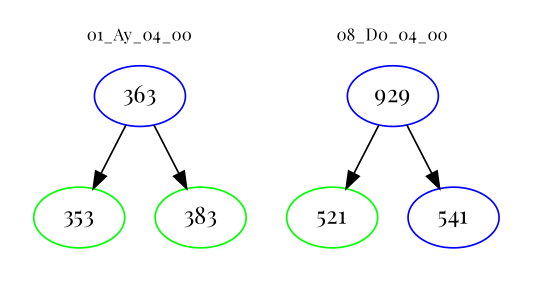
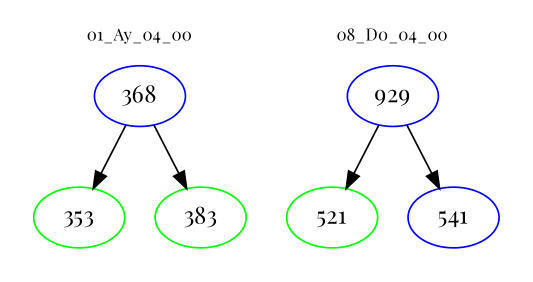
(140, 96) -> (140, 96)
